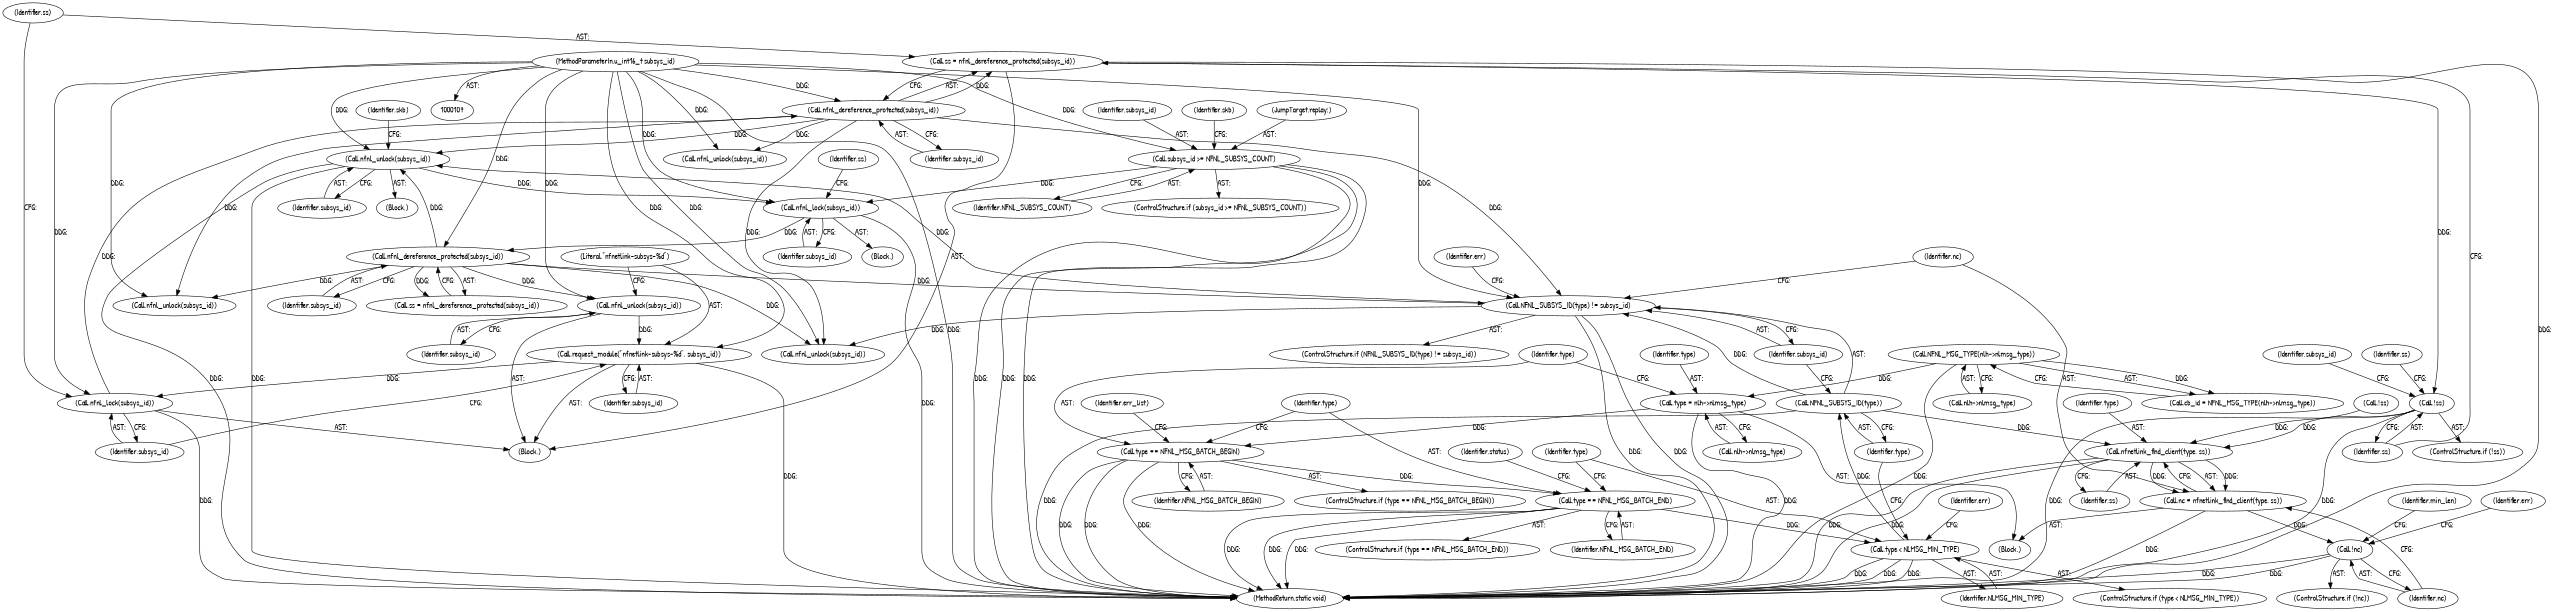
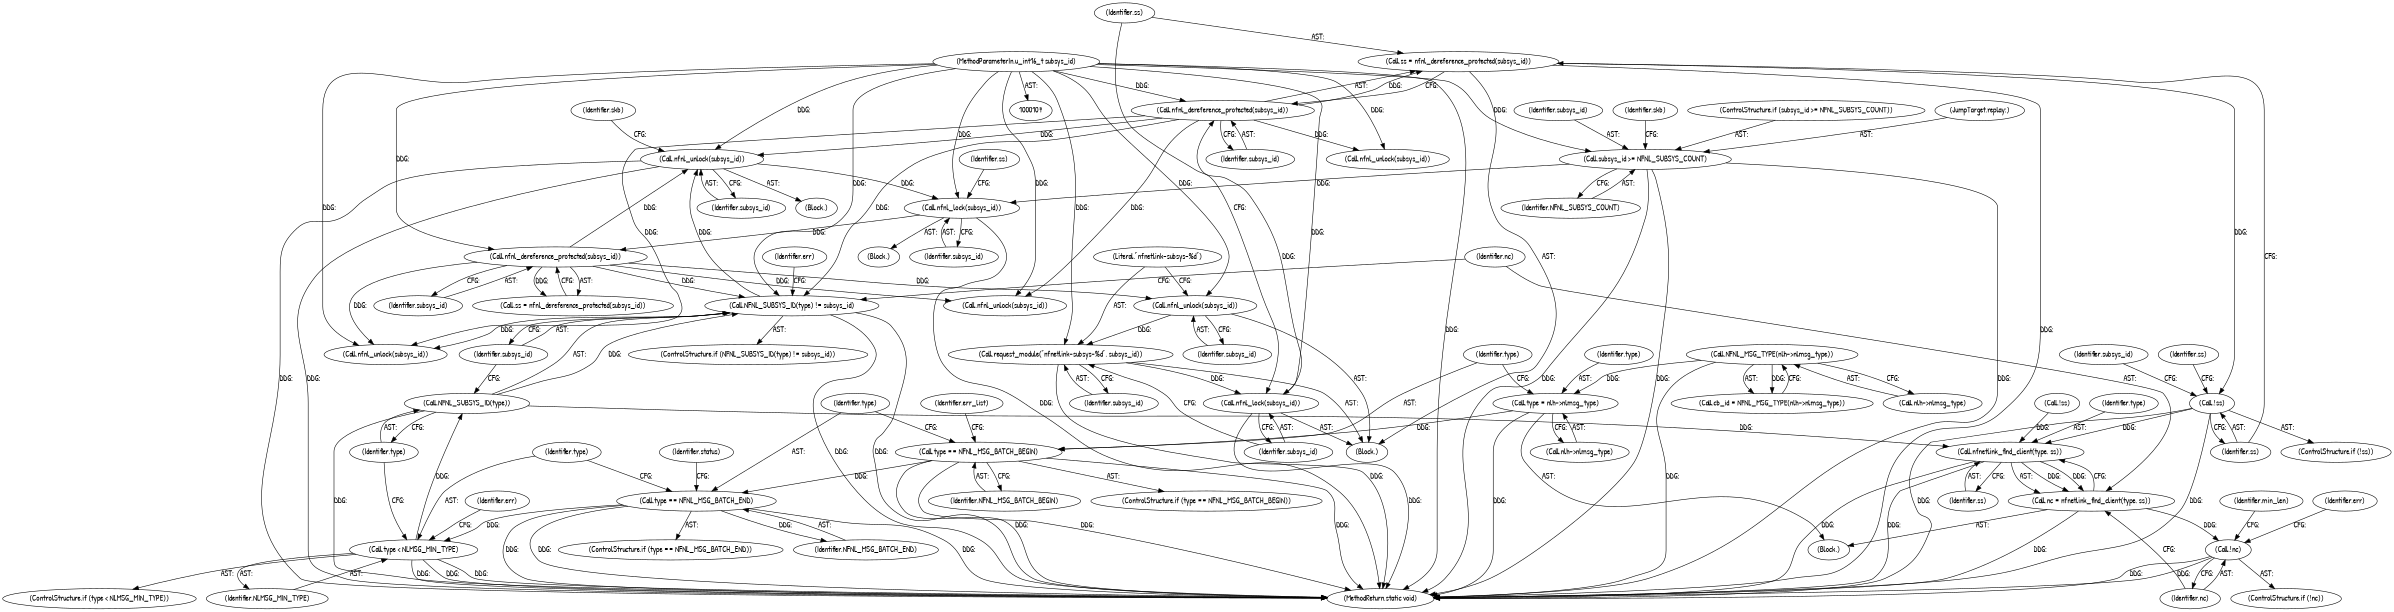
(1217, 181) -> (1728, 134)
(1613, 525) -> (787, 525)
